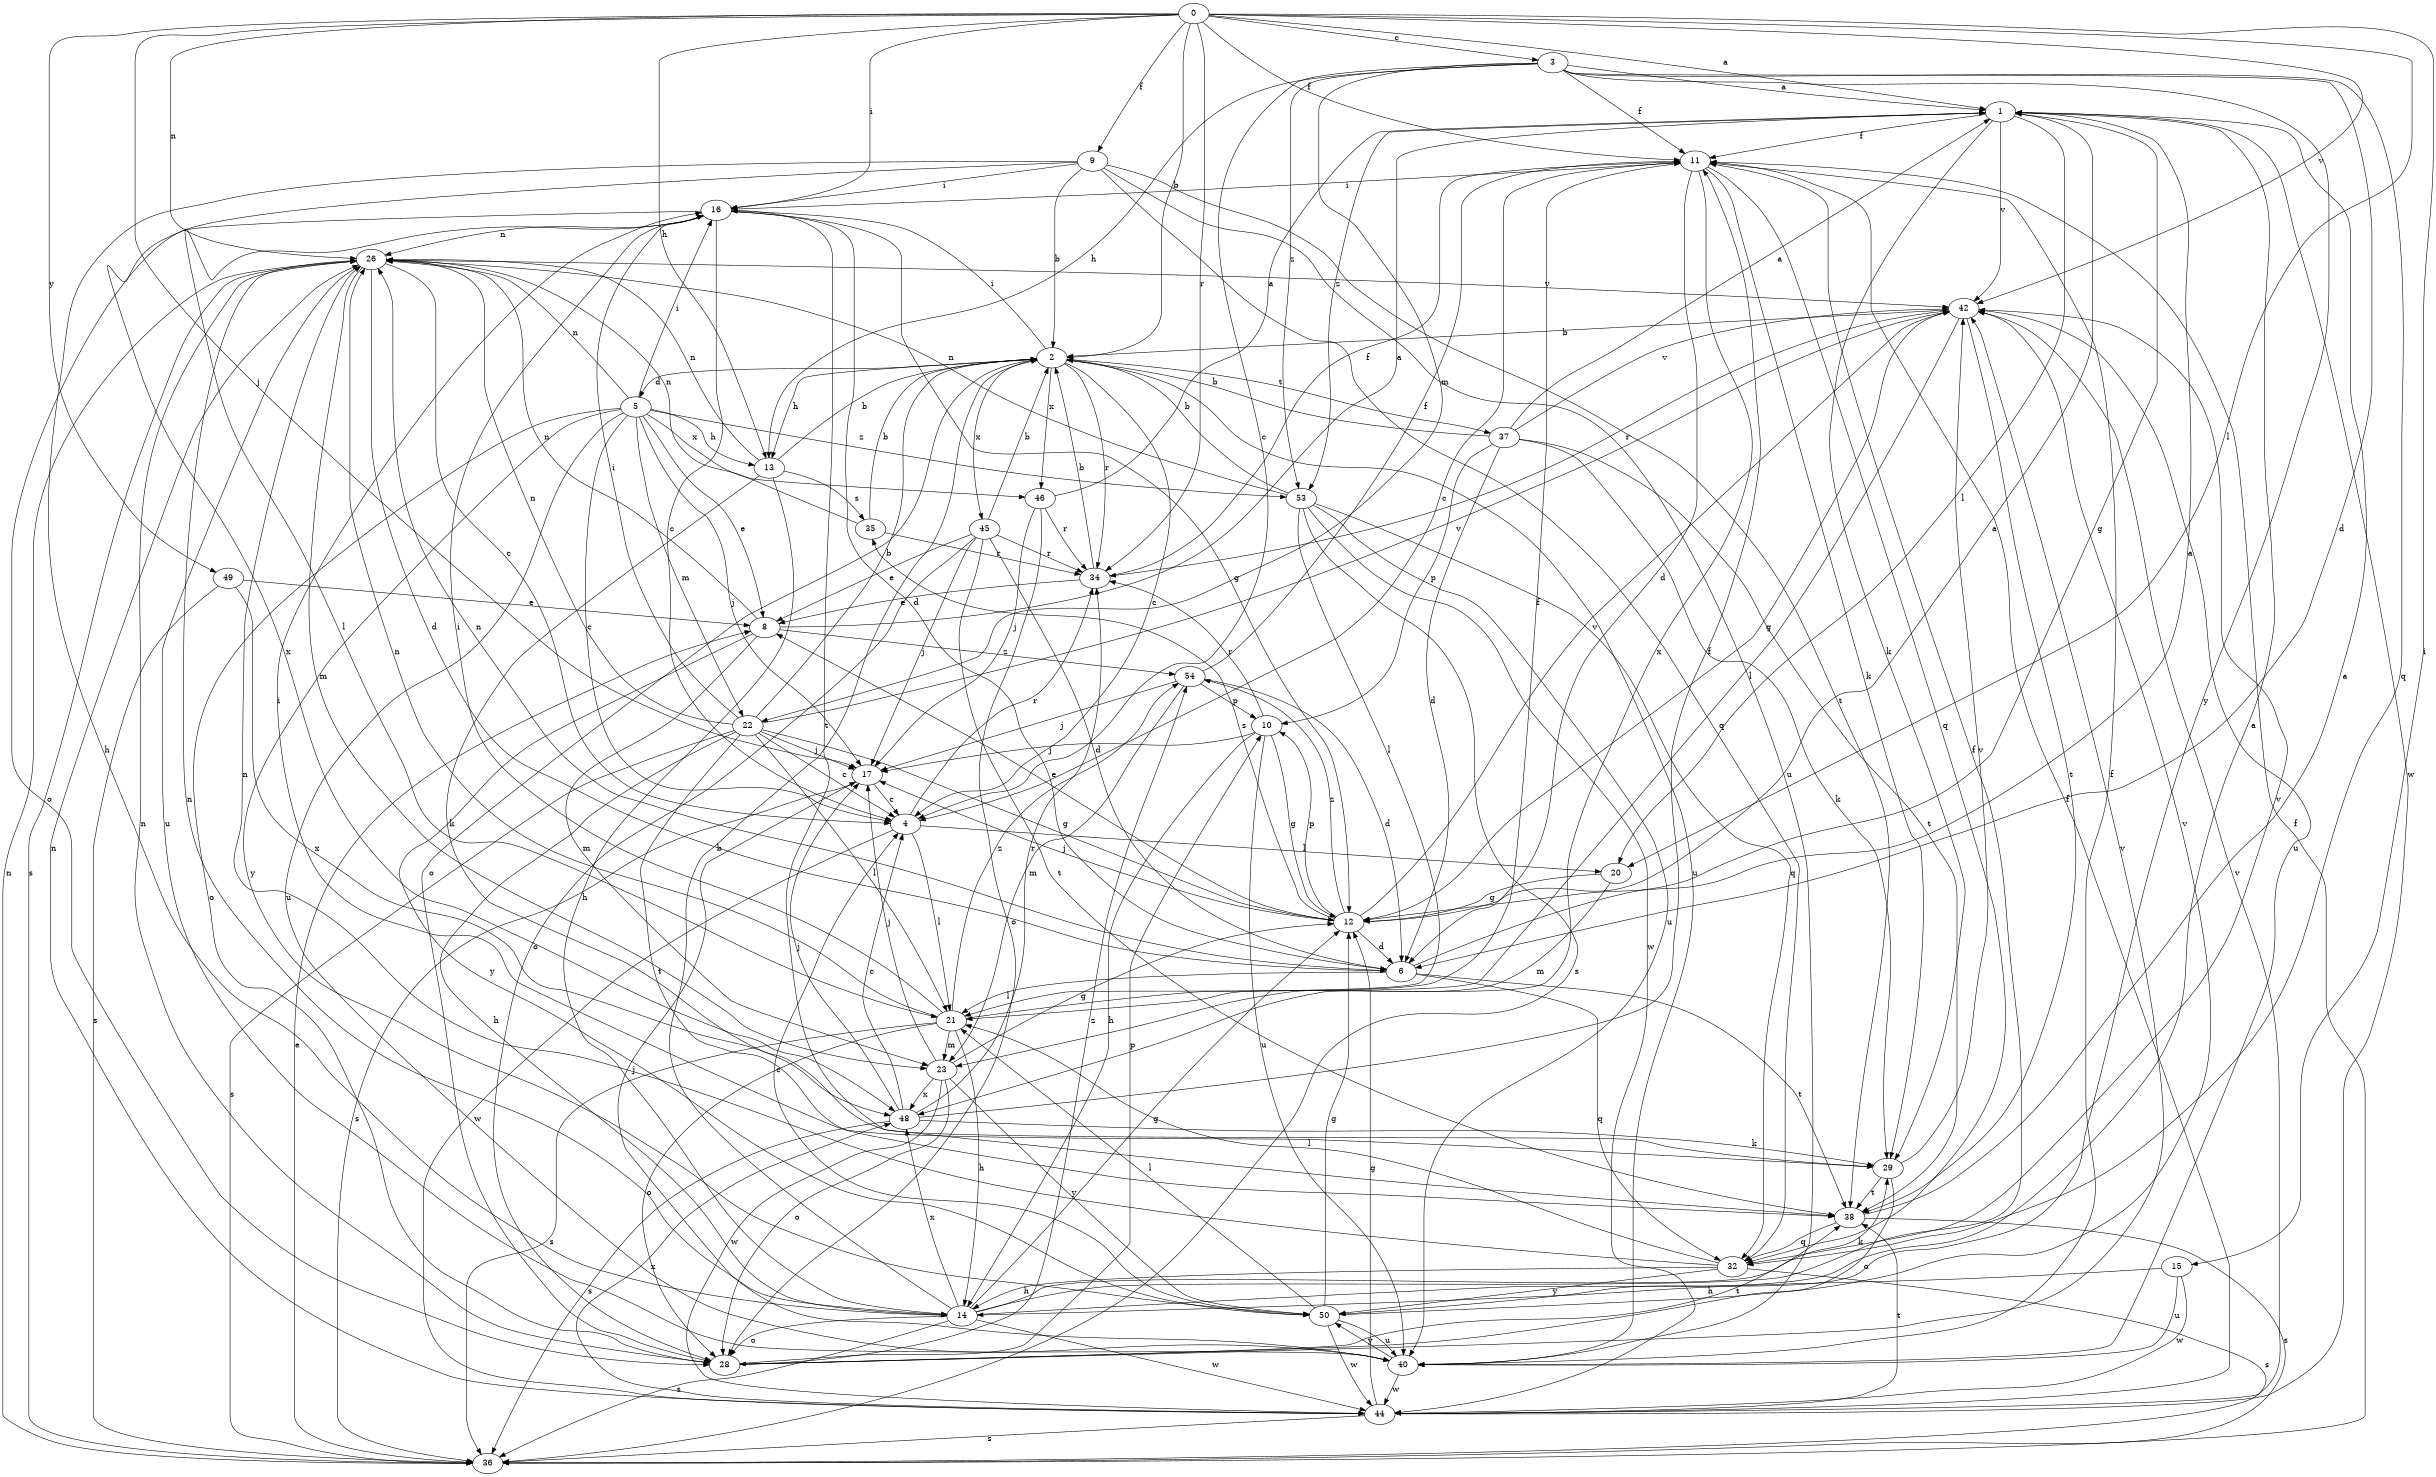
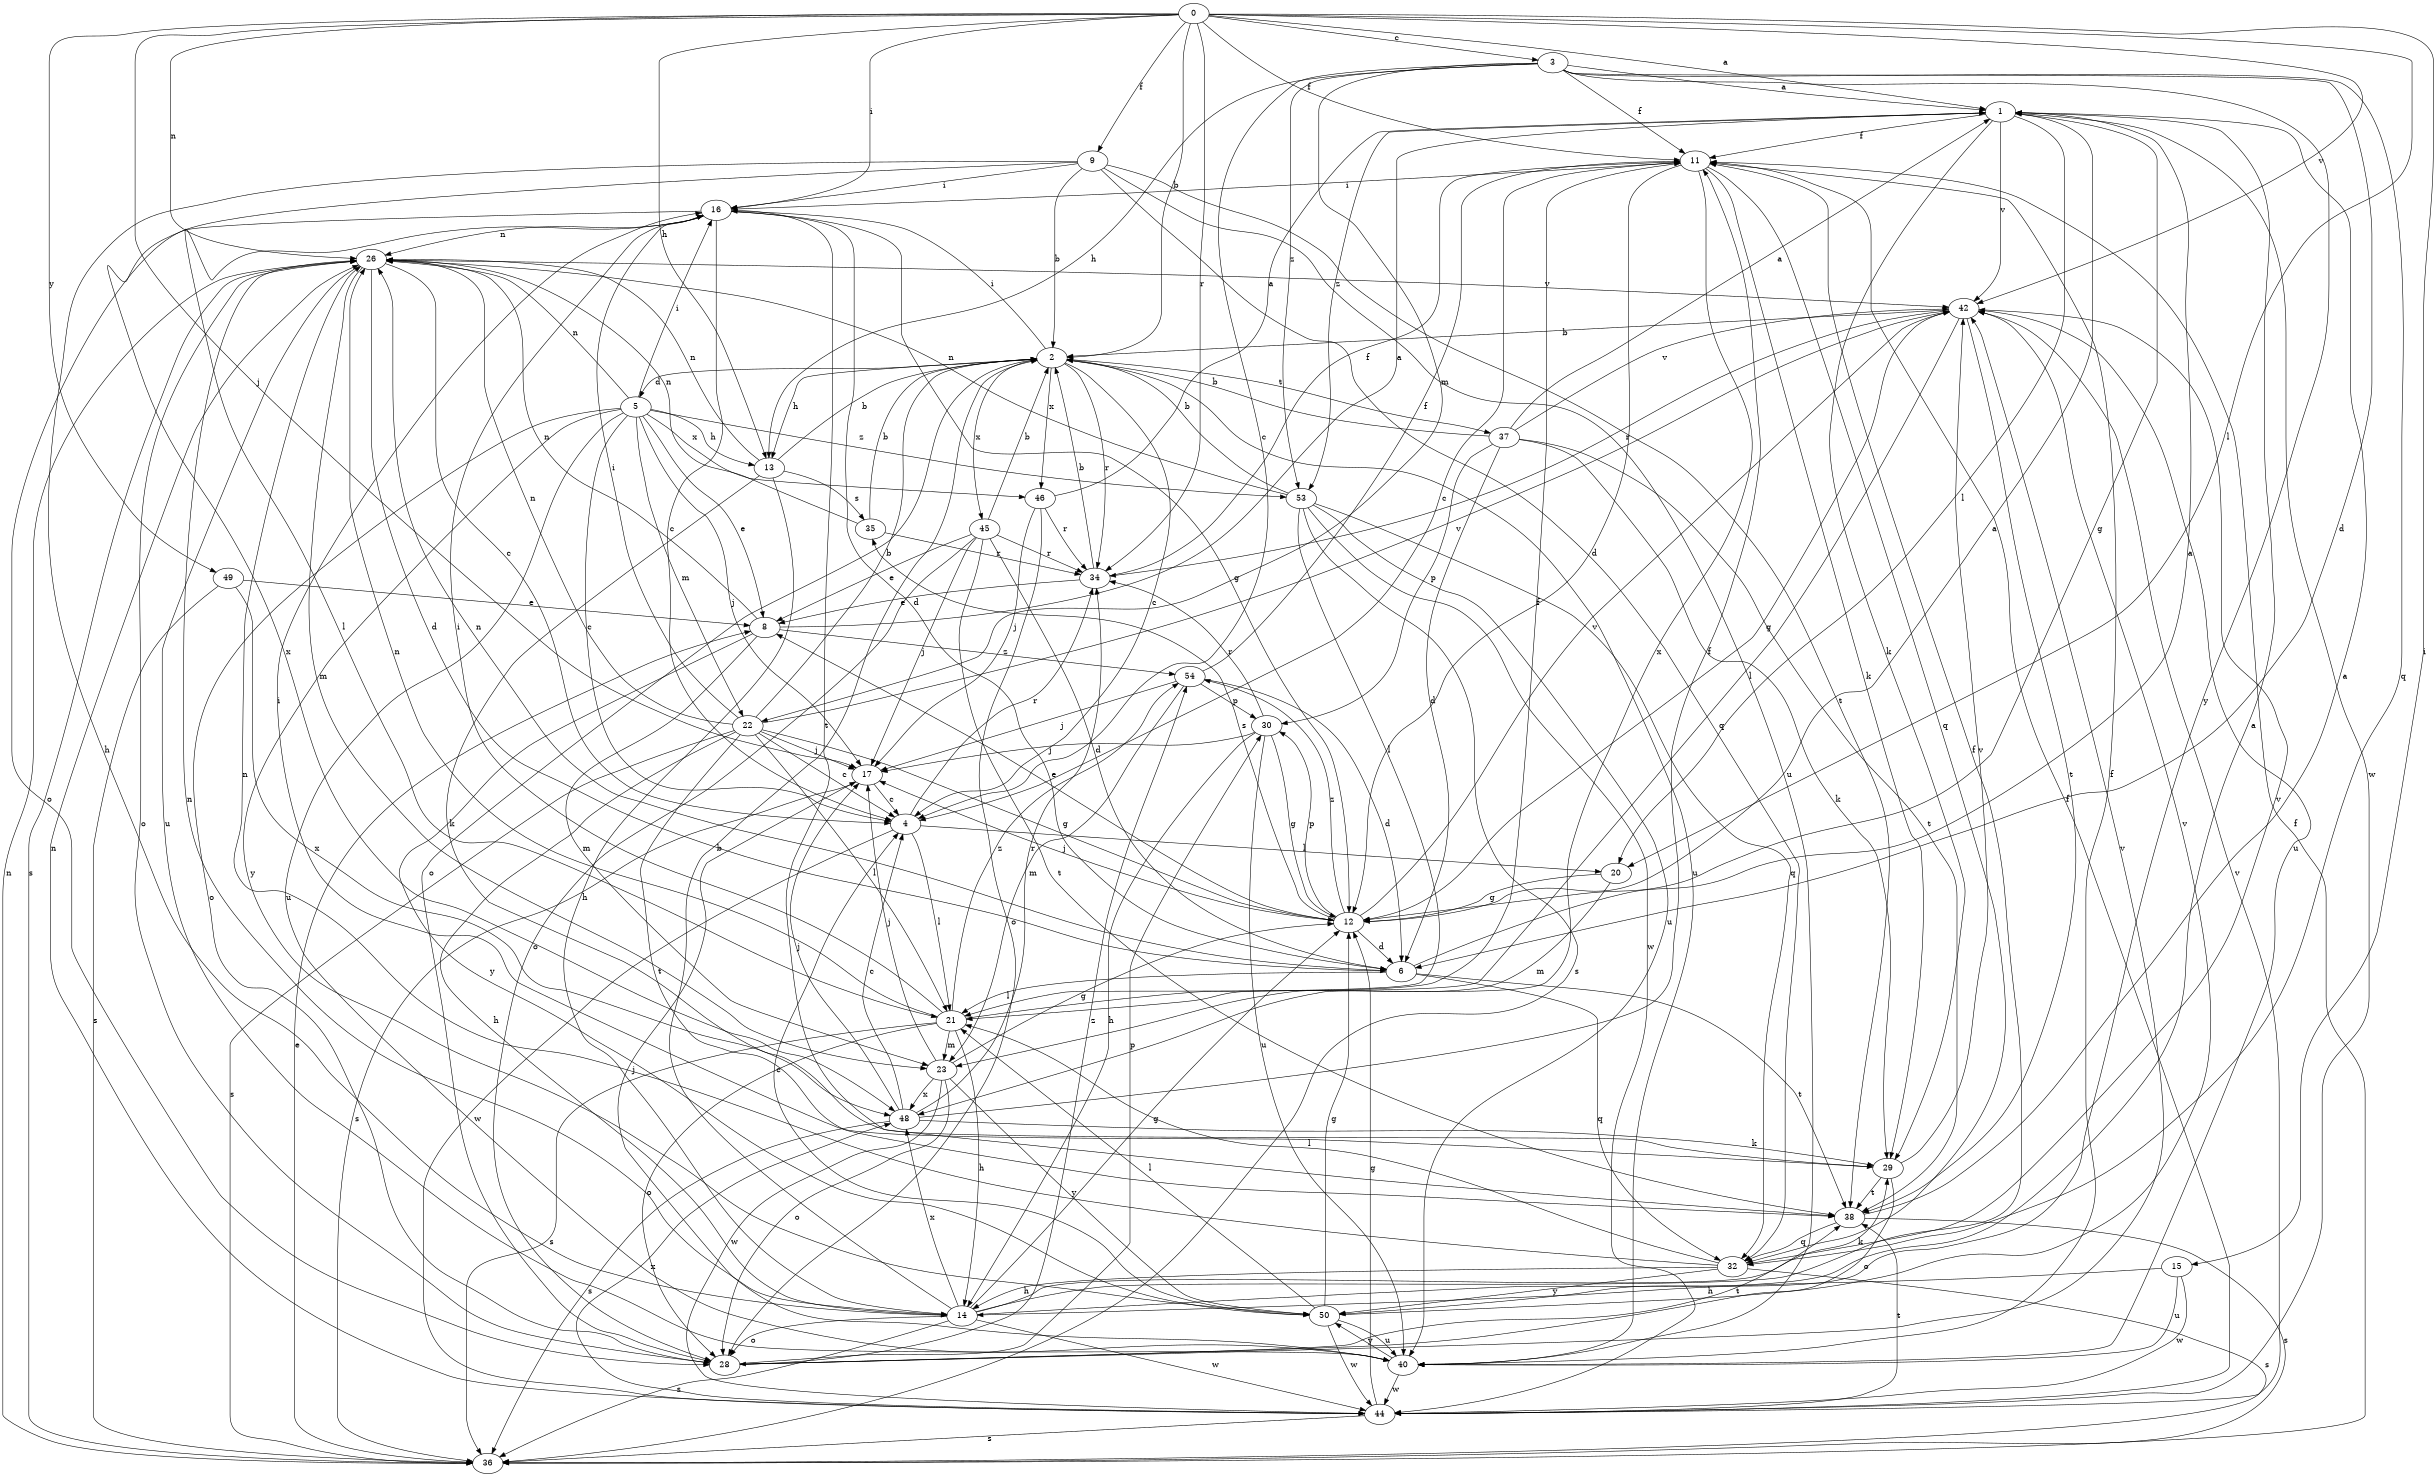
(1636, 597) -> (1583, 564)
(1267, 726) -> (1267, 726)
(144, 824) -> (144, 824)
(2344, 1087) -> (2326, 1075)
